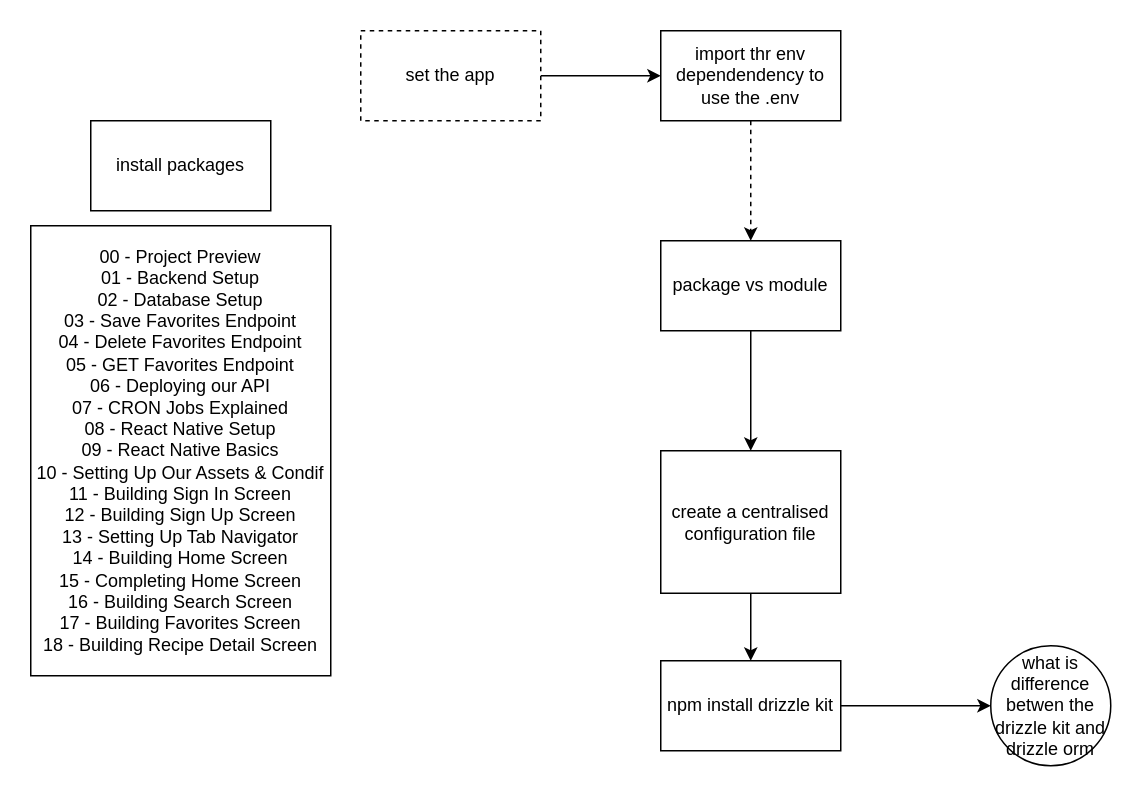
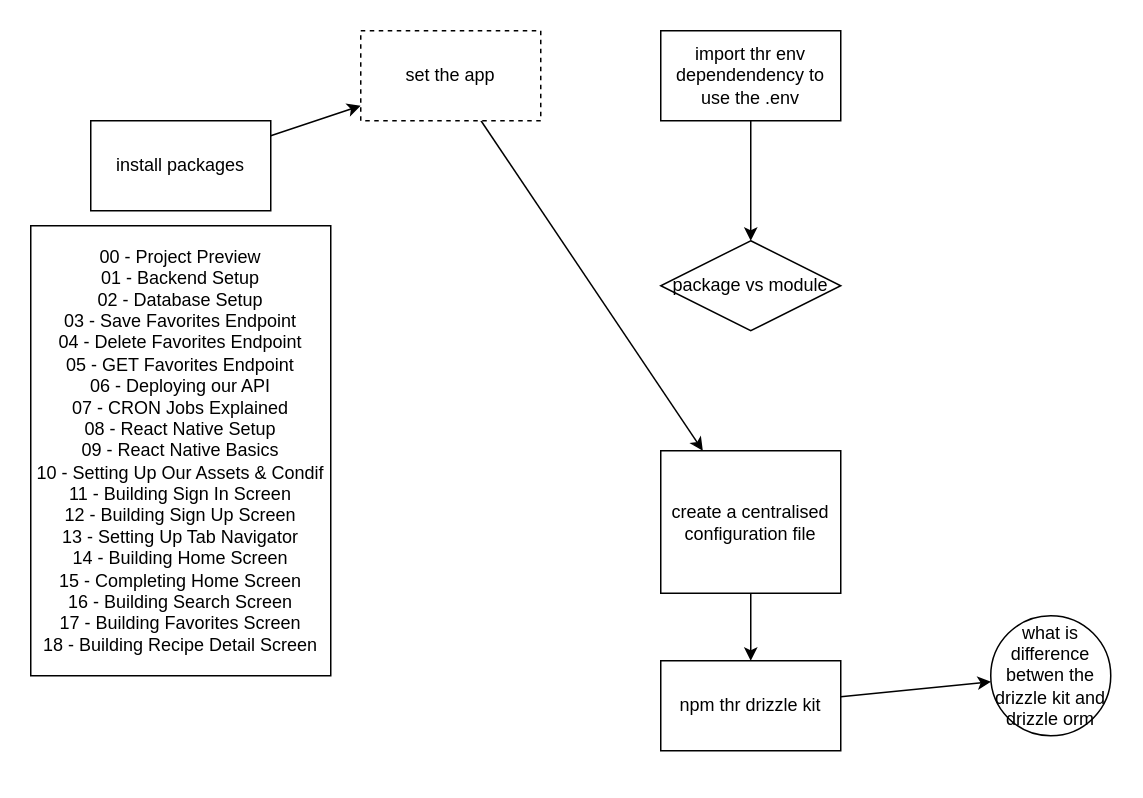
(596, 76) -> (589, 282)
none -> (311, 122)
(751, 176) -> (751, 176)
(751, 286) -> (751, 286)
(751, 386) -> none
(751, 706) -> (751, 706)
(1051, 706) -> (1051, 676)
